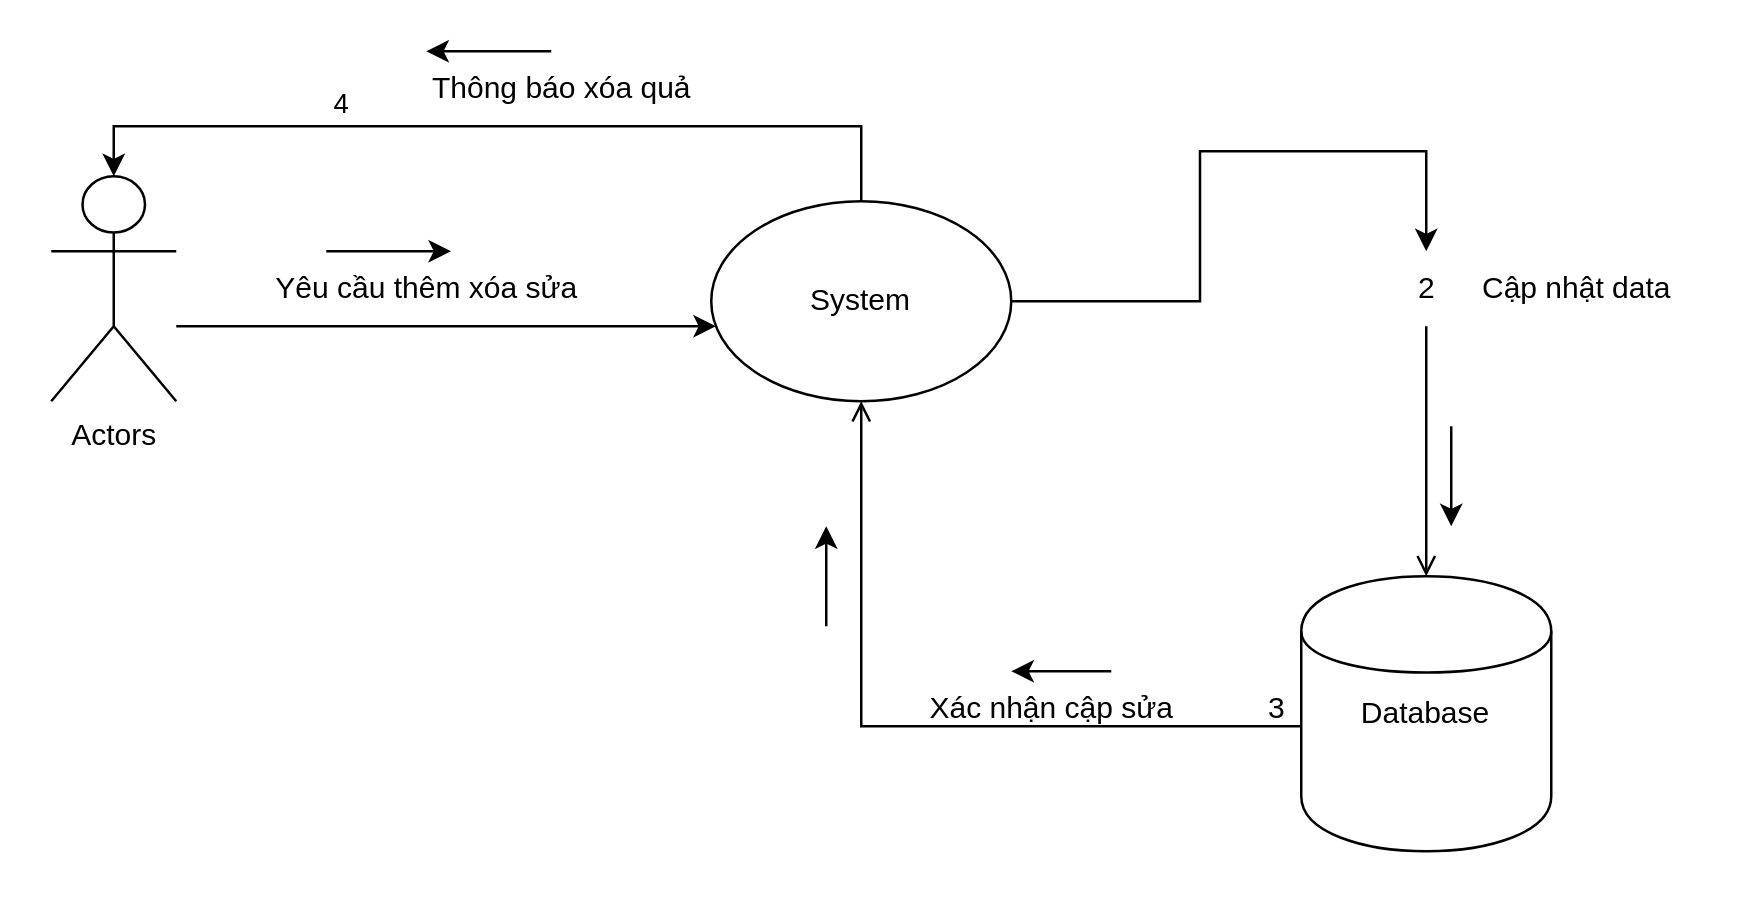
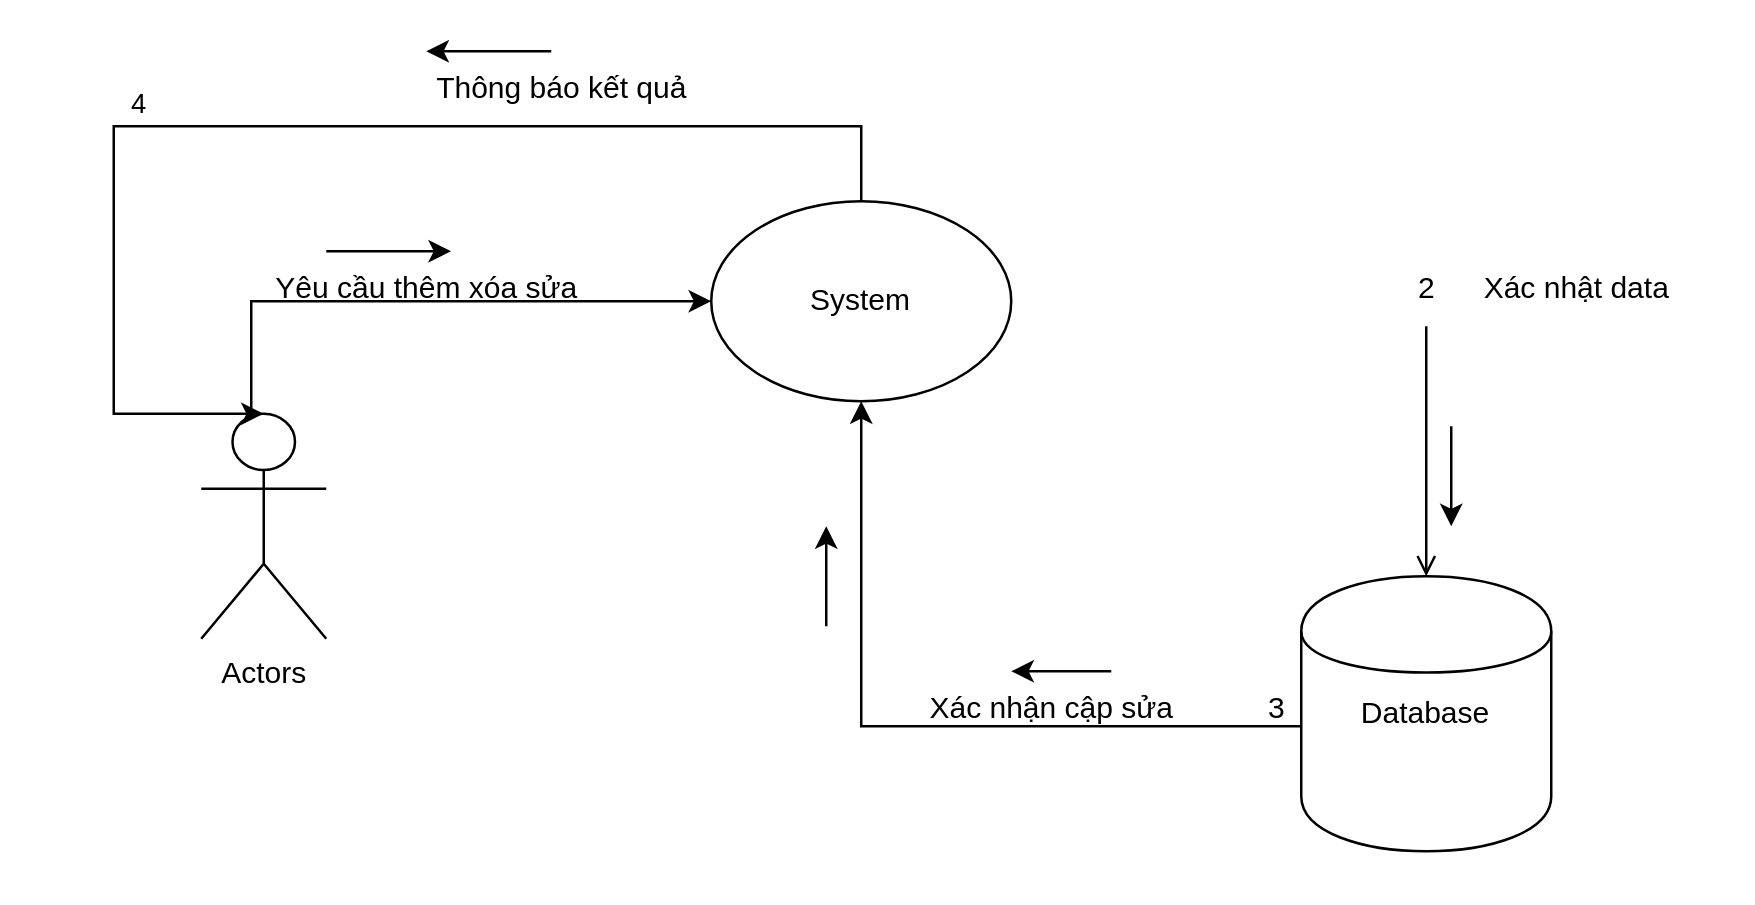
(563, 89) -> (563, 89)
(1200, 165) -> none
(114, 289) -> (264, 526)
(1578, 289) -> (1578, 289)
(861, 415) -> (861, 419)
